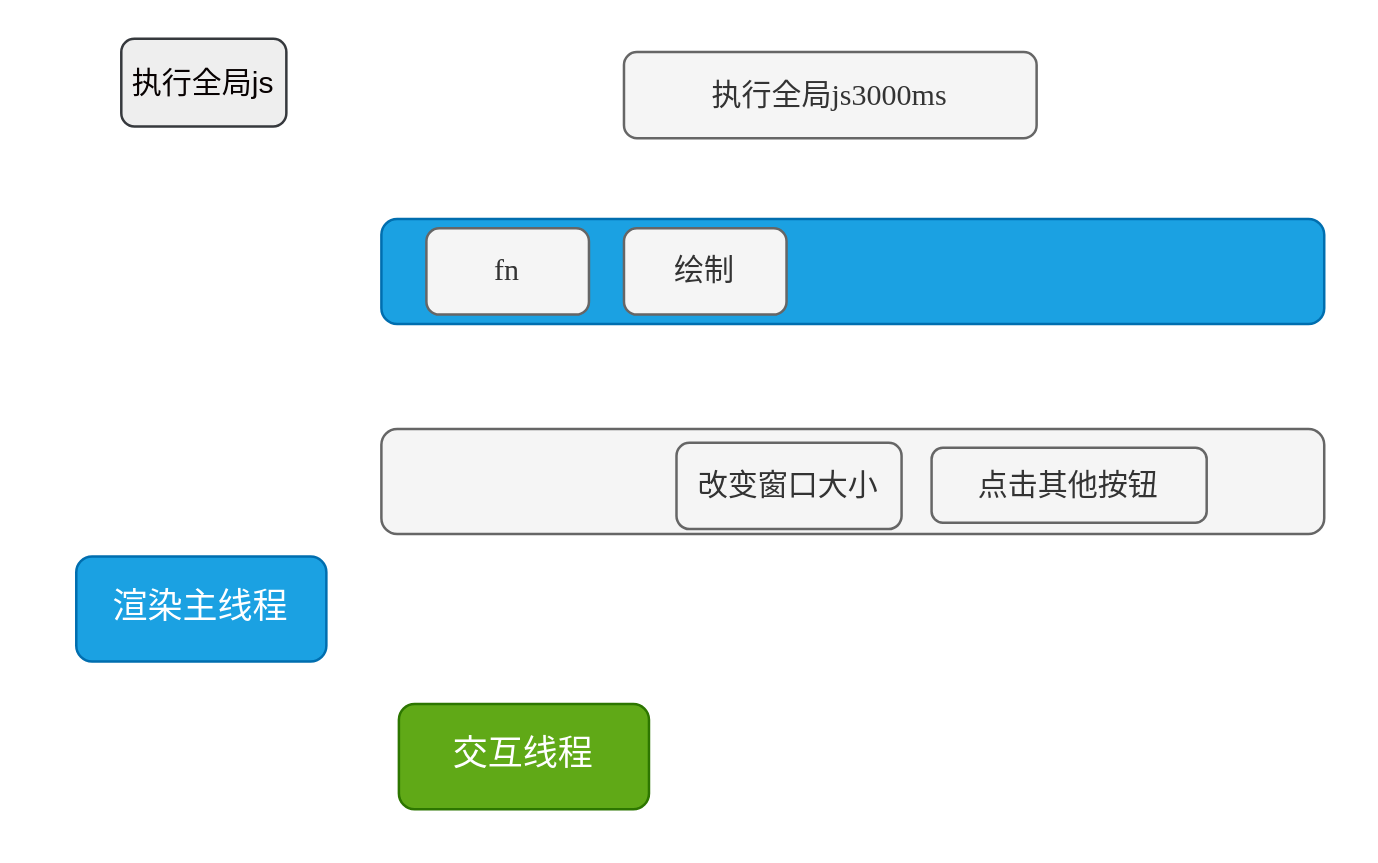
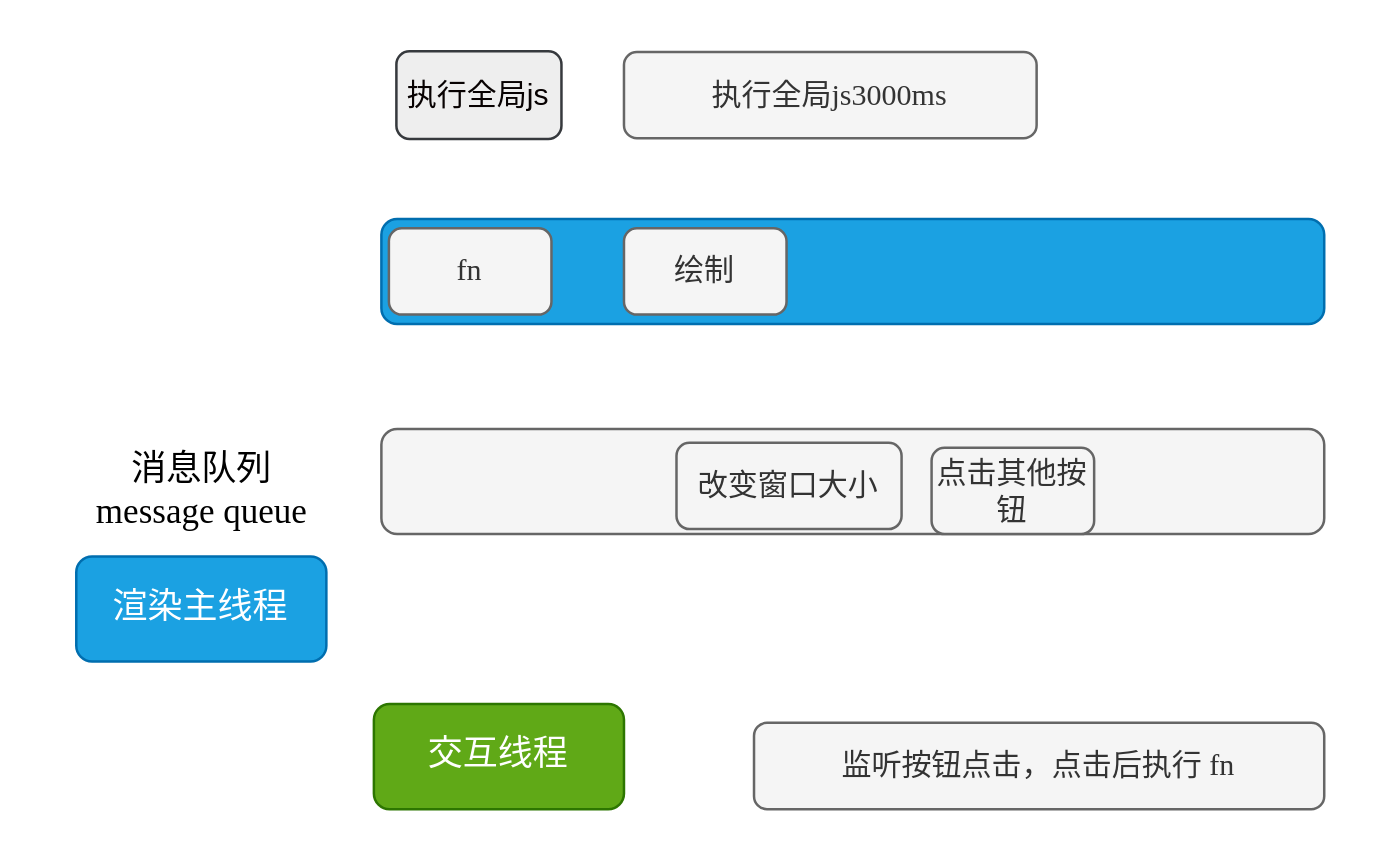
(204, 83) -> (479, 95)
(508, 271) -> (470, 271)
none -> (201, 481)
(1069, 485) -> (1013, 491)
(524, 756) -> (499, 756)
none -> (1039, 766)
